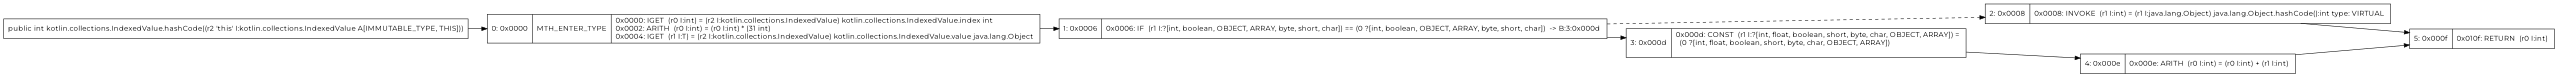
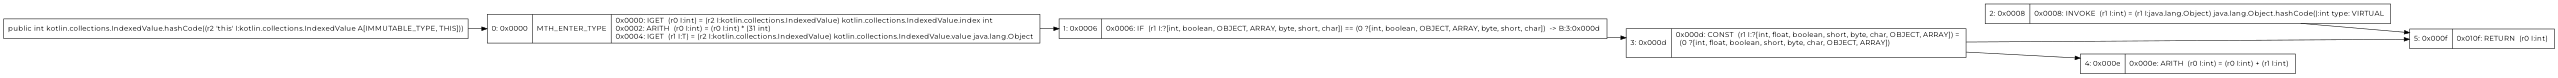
(1793, 21) -> none
(2350, 50) -> (2185, 41)
